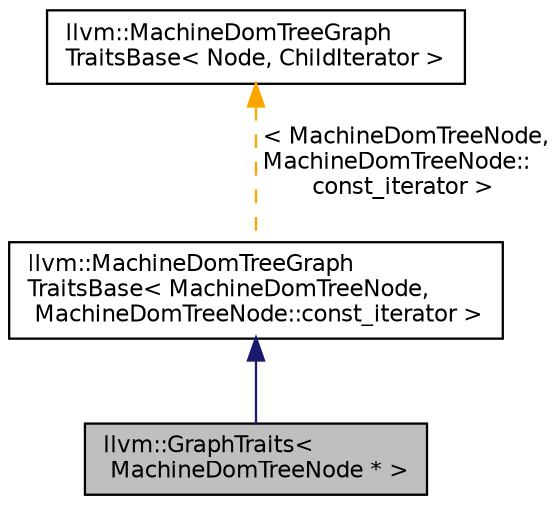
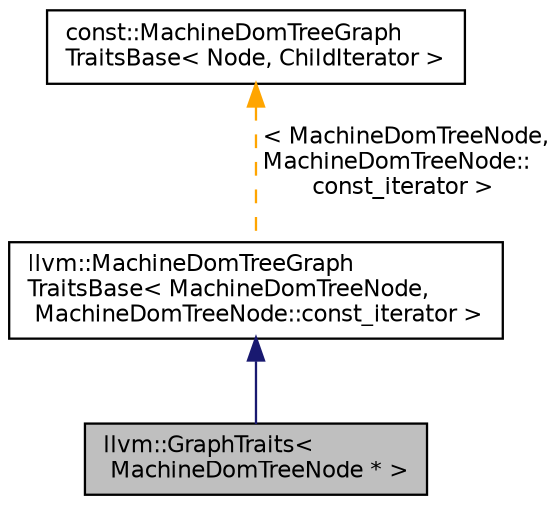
(256, 47) -> (256, 47)
